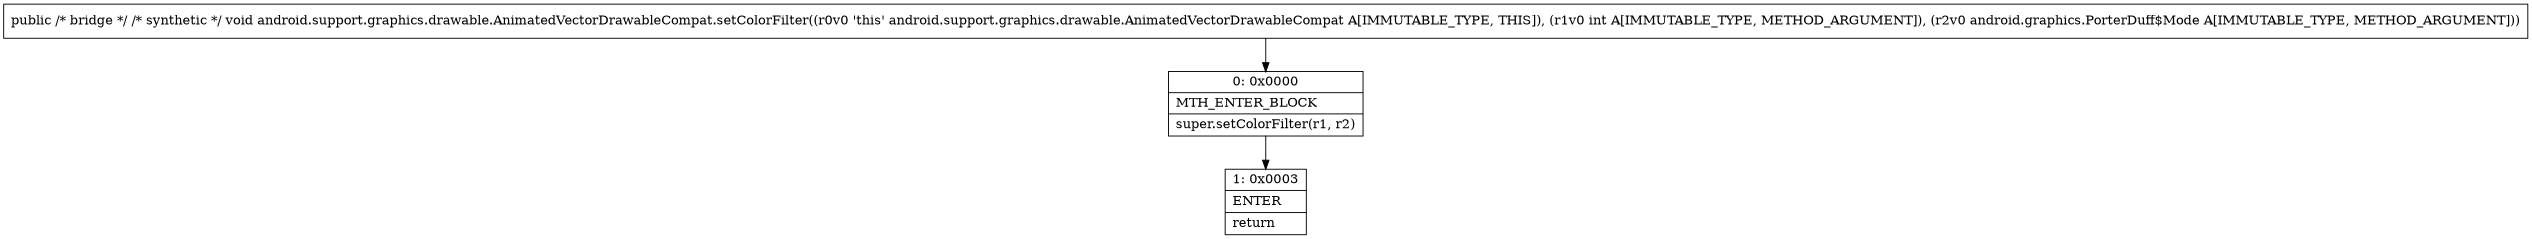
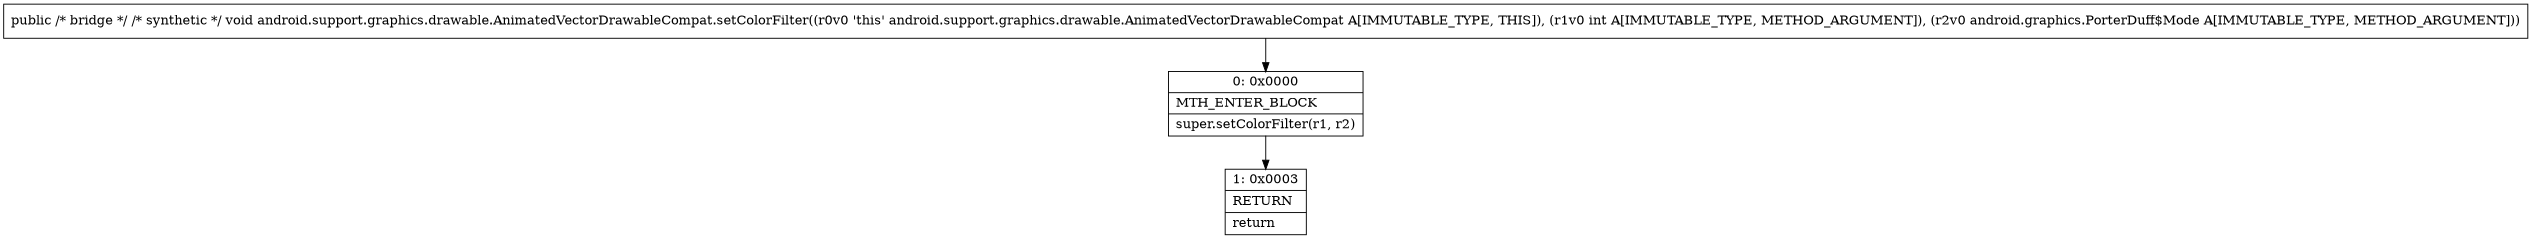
(1257, 201) -> (1263, 201)
